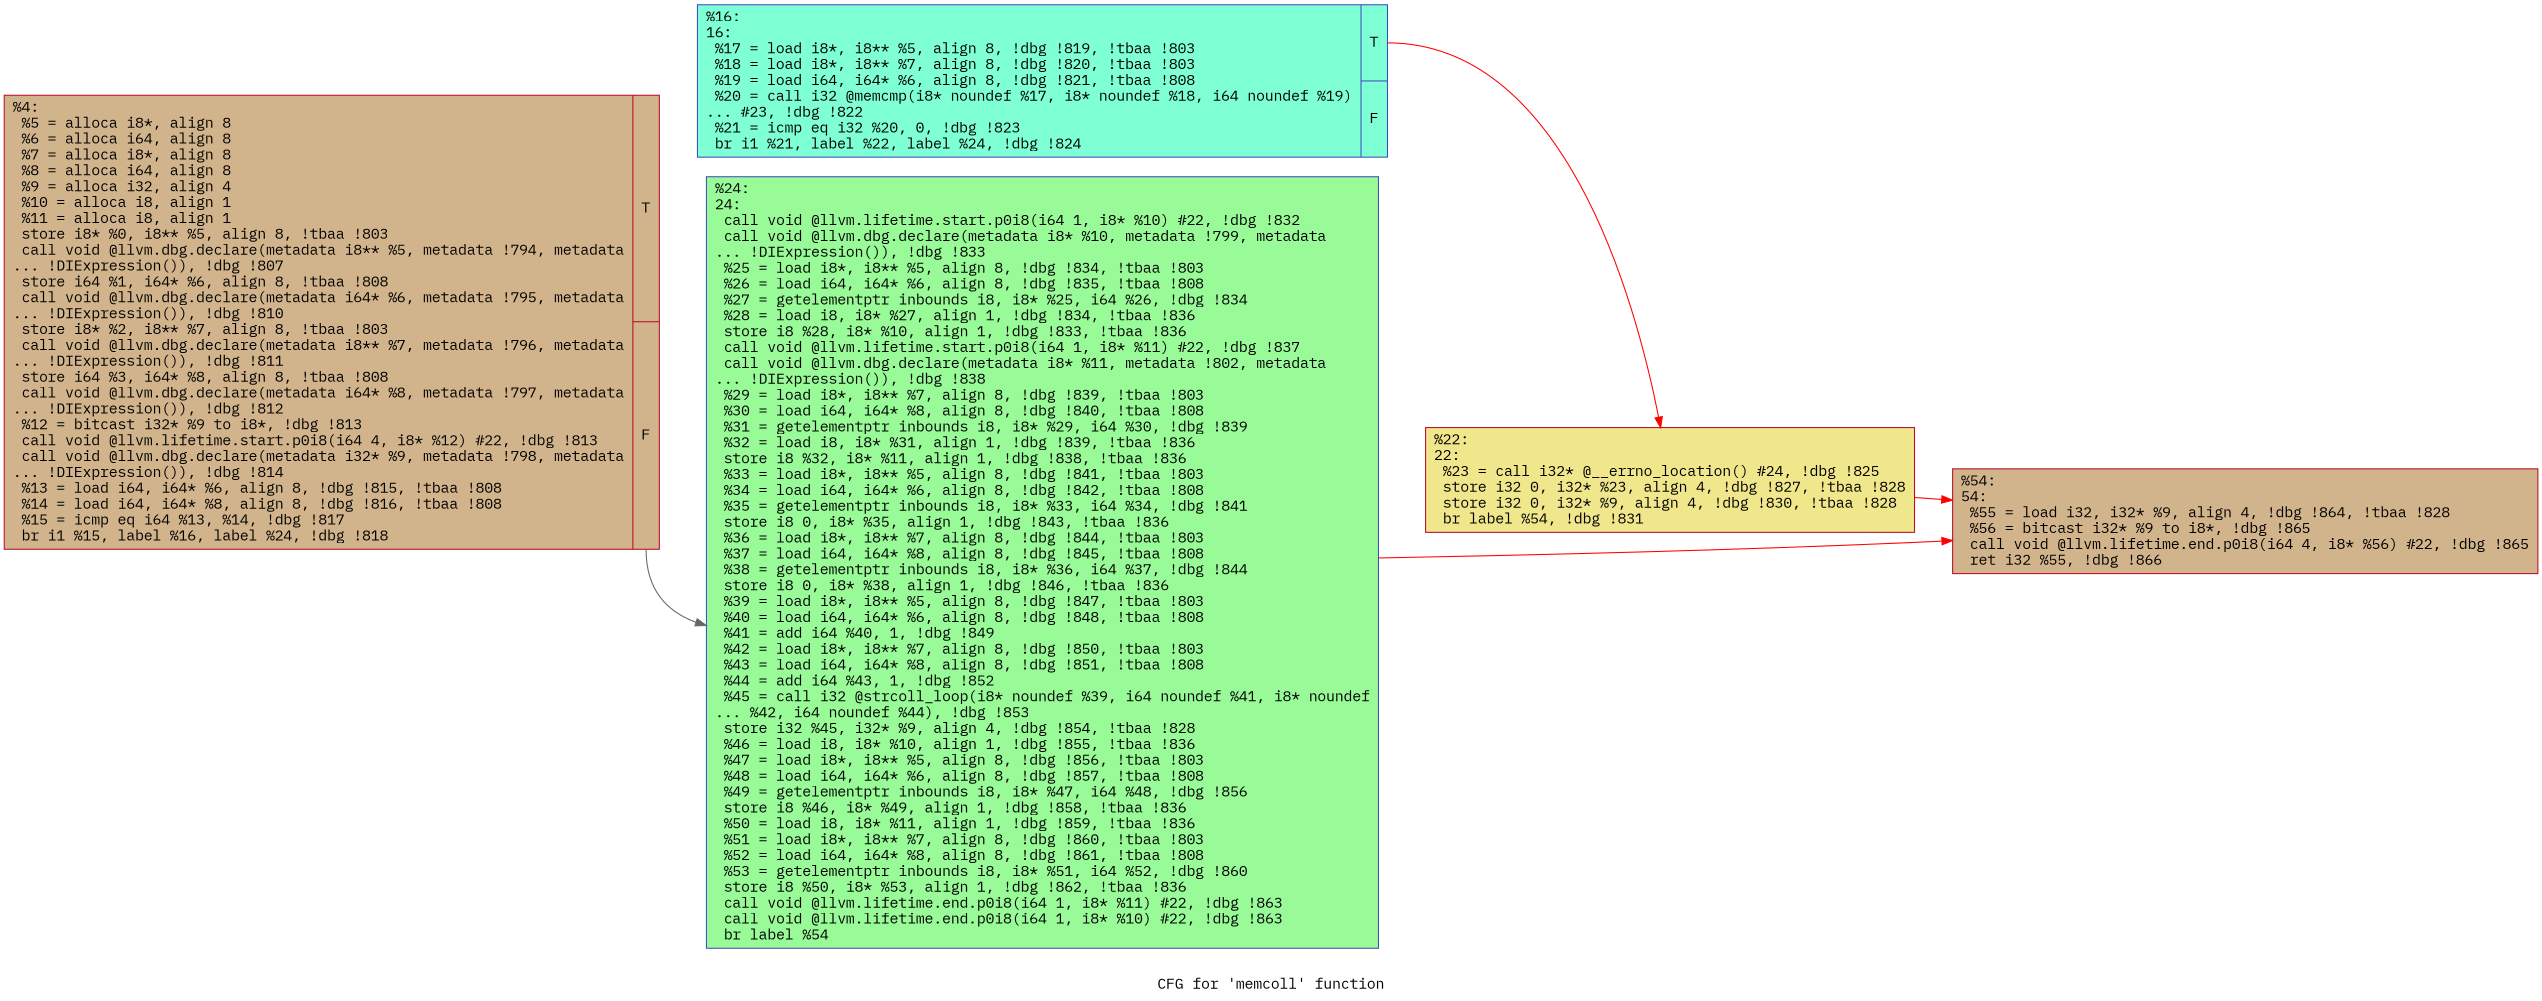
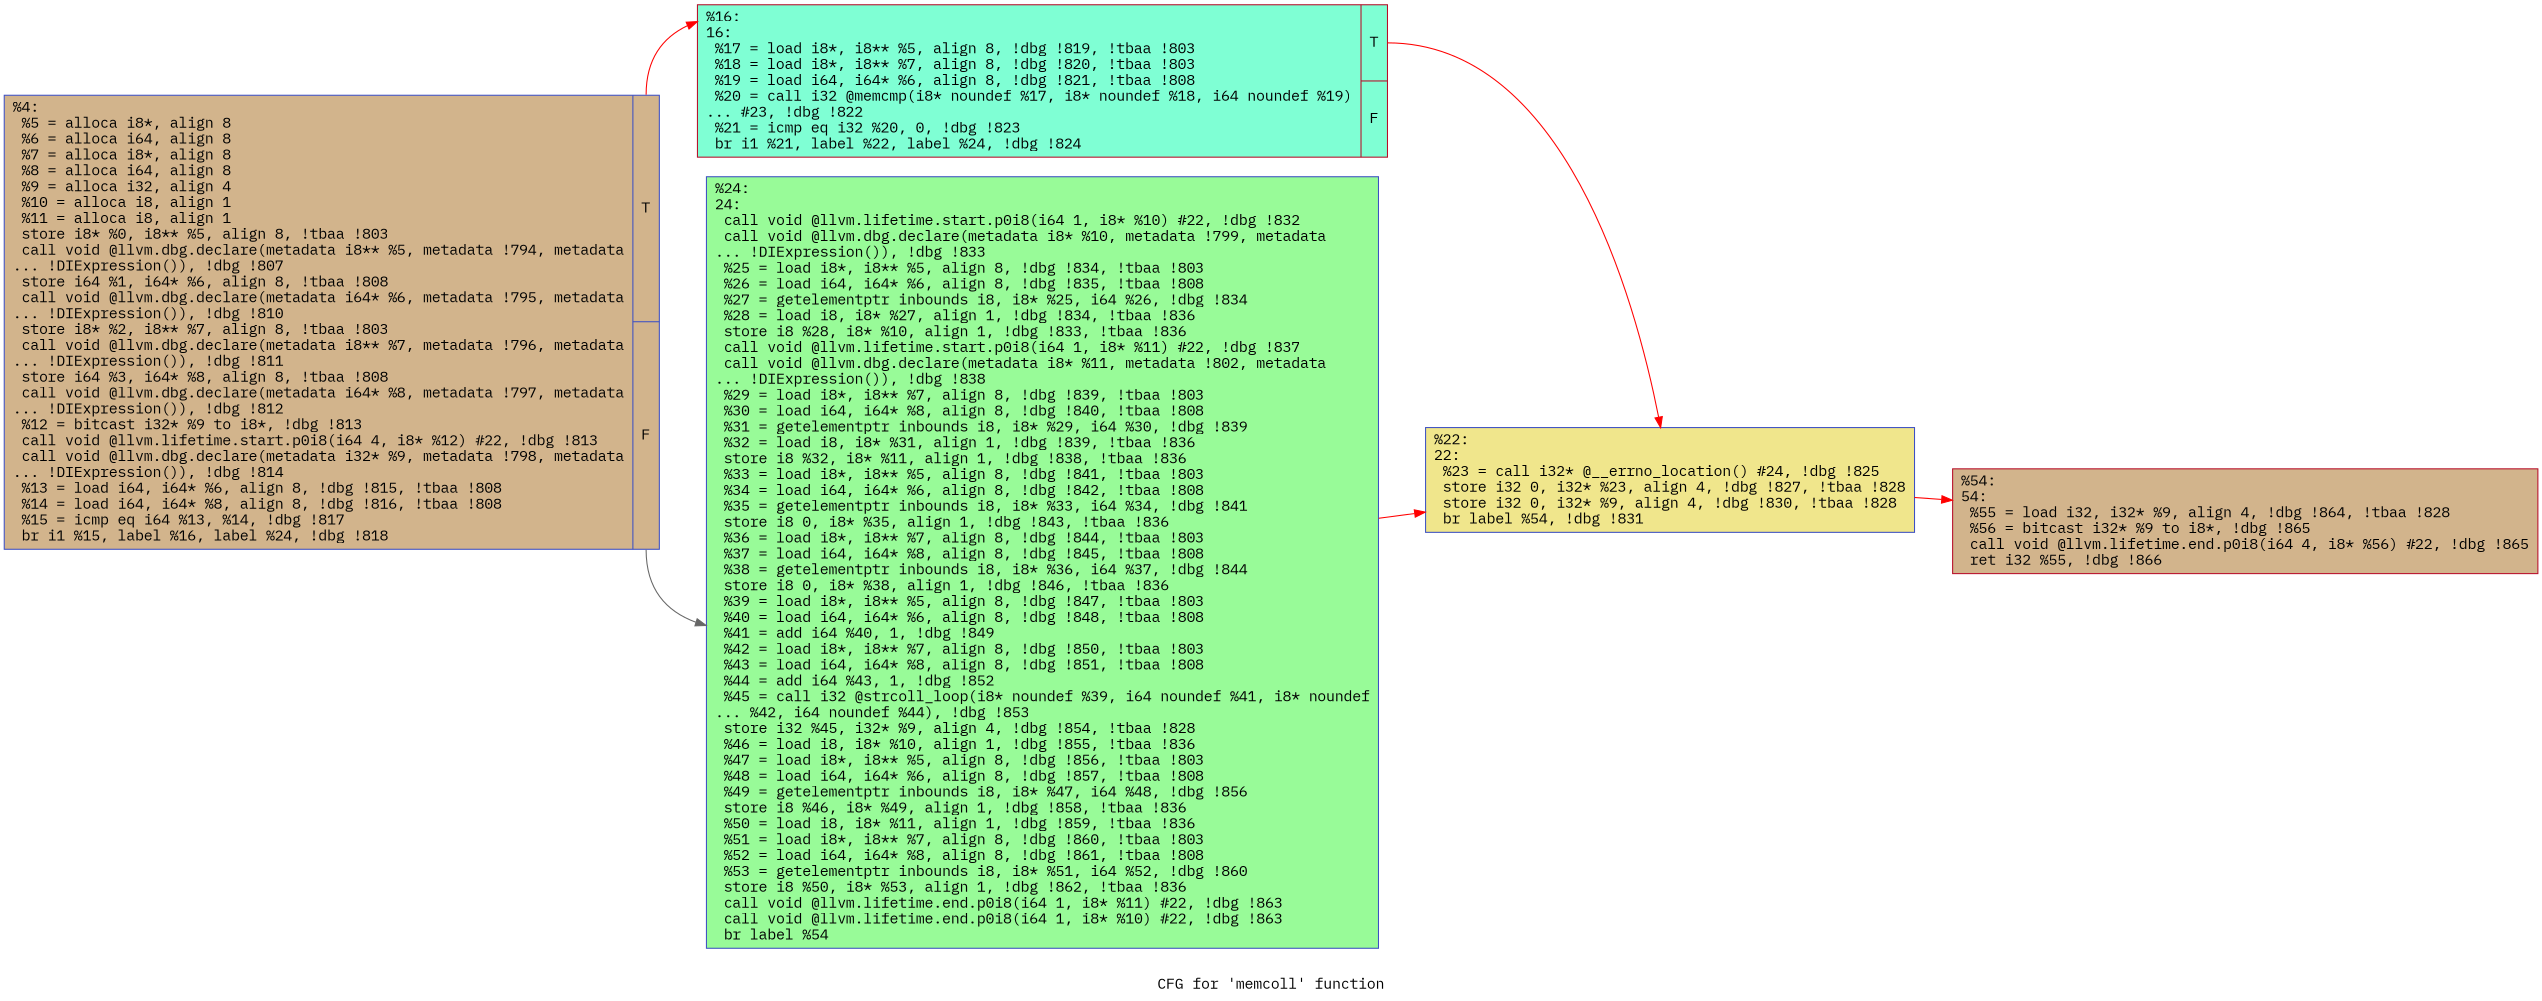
none -> (656, 54)
(1042, 81) -> (1042, 81)
(332, 322) -> (332, 322)
(1670, 480) -> (1670, 480)
(1660, 551) -> (1397, 516)
